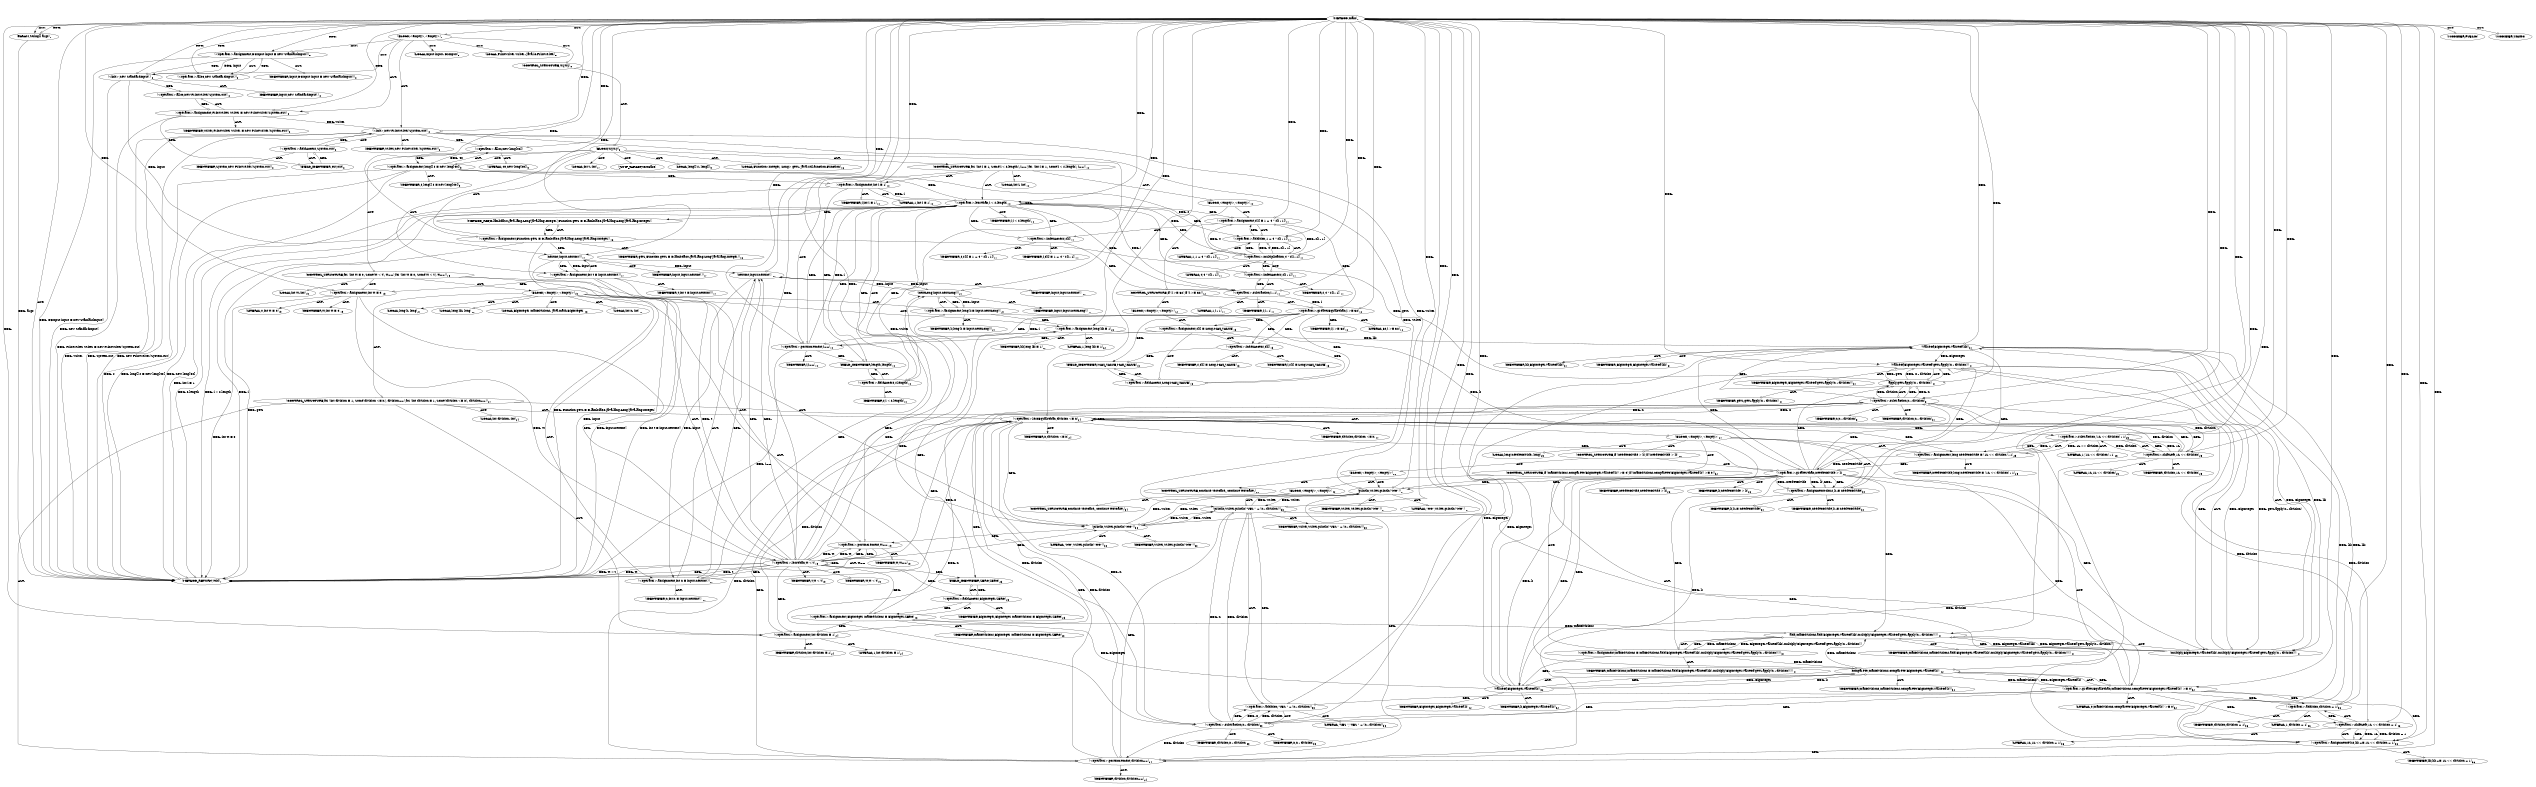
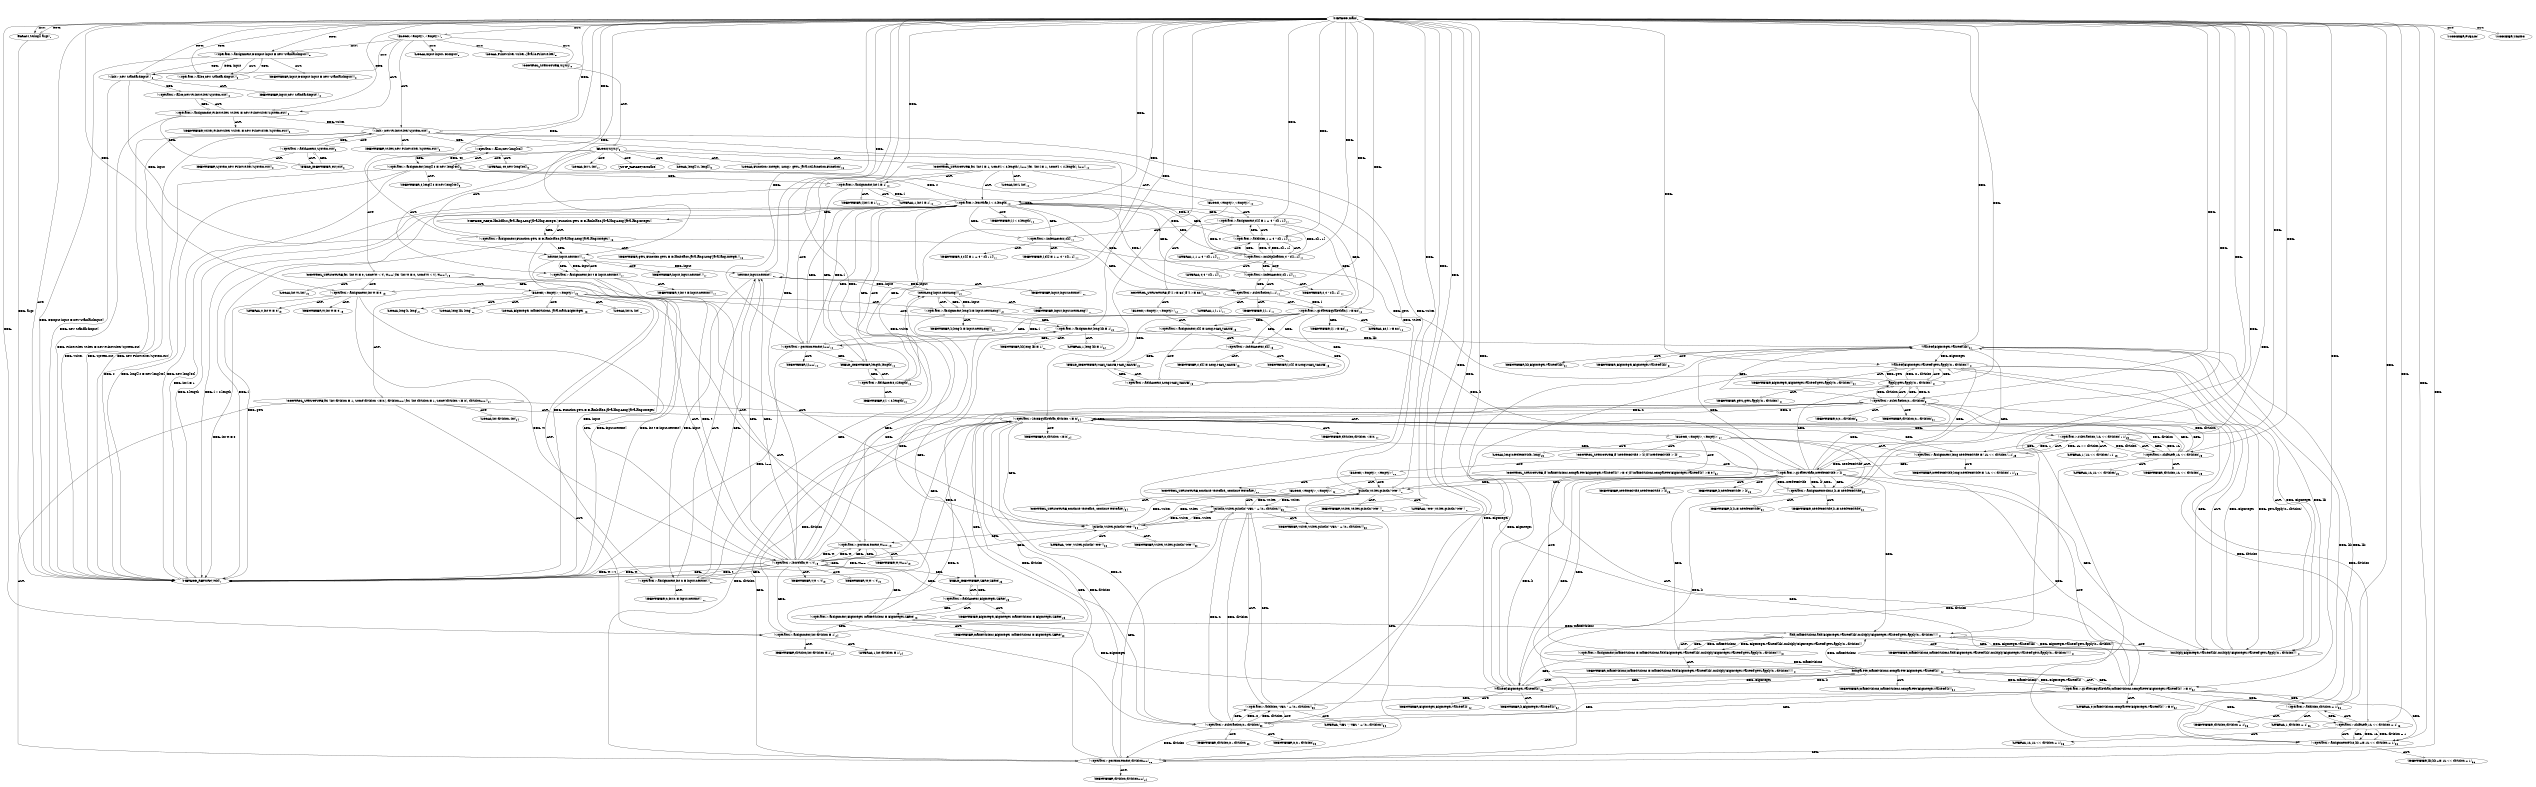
(933, 185) -> (933, 185)
none -> (1213, 210)
(858, 563) -> (858, 563)
(1151, 761) -> (1151, 761)
